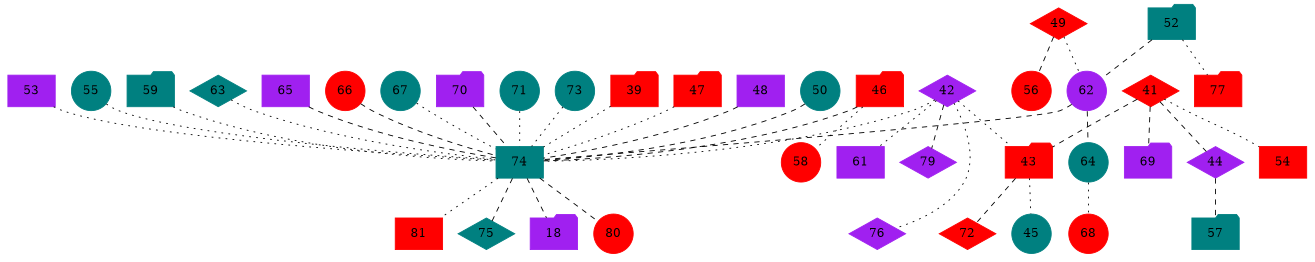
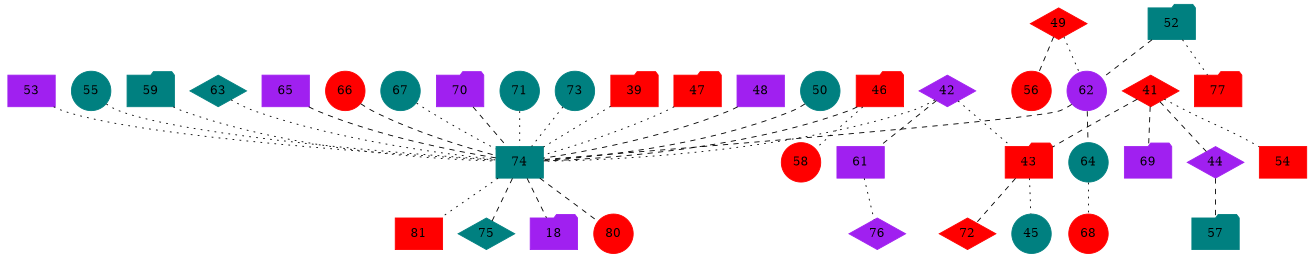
(909, 122) -> (909, 122)
(928, 162) -> none
(964, 183) -> (869, 199)
